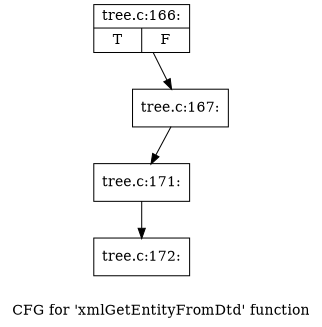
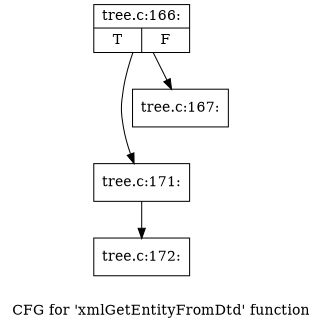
(163, 141) -> (122, 103)
